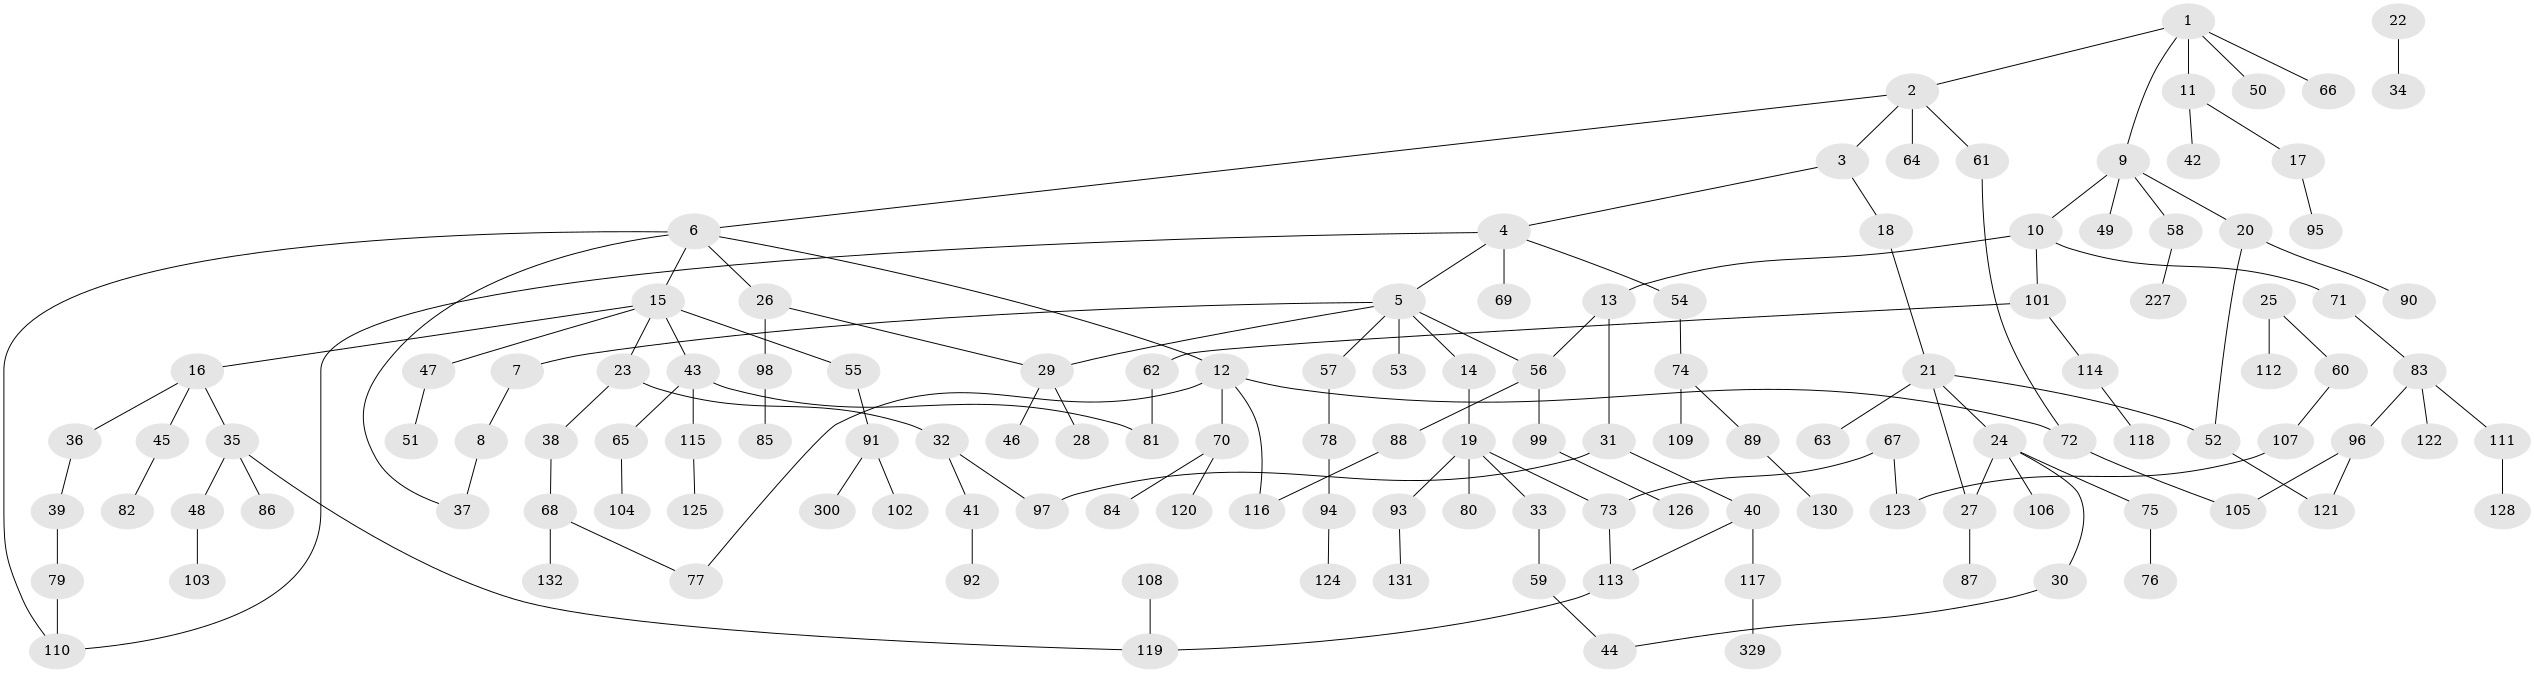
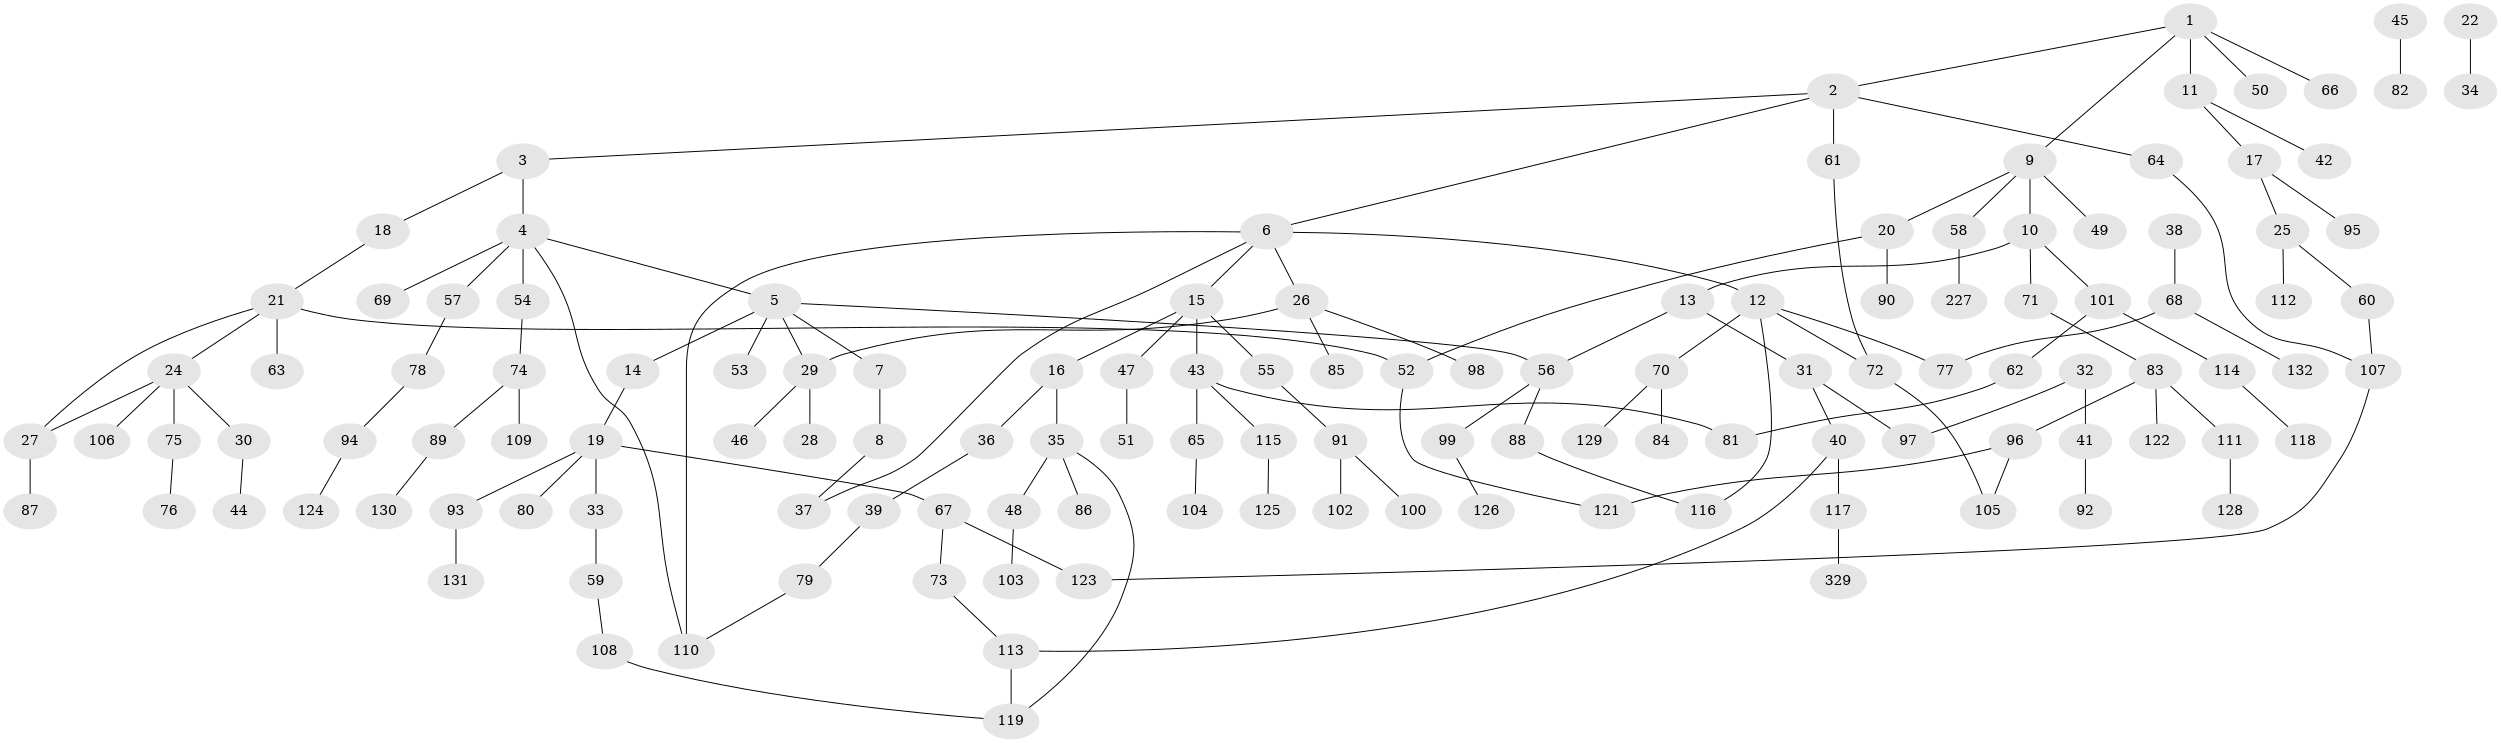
none -> (2269, 196)
none -> (2232, 297)
(1367, 333) -> (488, 266)
(623, 371) -> none
(180, 406) -> none
(765, 413) -> (1315, 327)
(1539, 476) -> (773, 471)
(827, 511) -> (1414, 511)
(1184, 511) -> (1590, 441)
(1575, 616) -> (600, 616)
